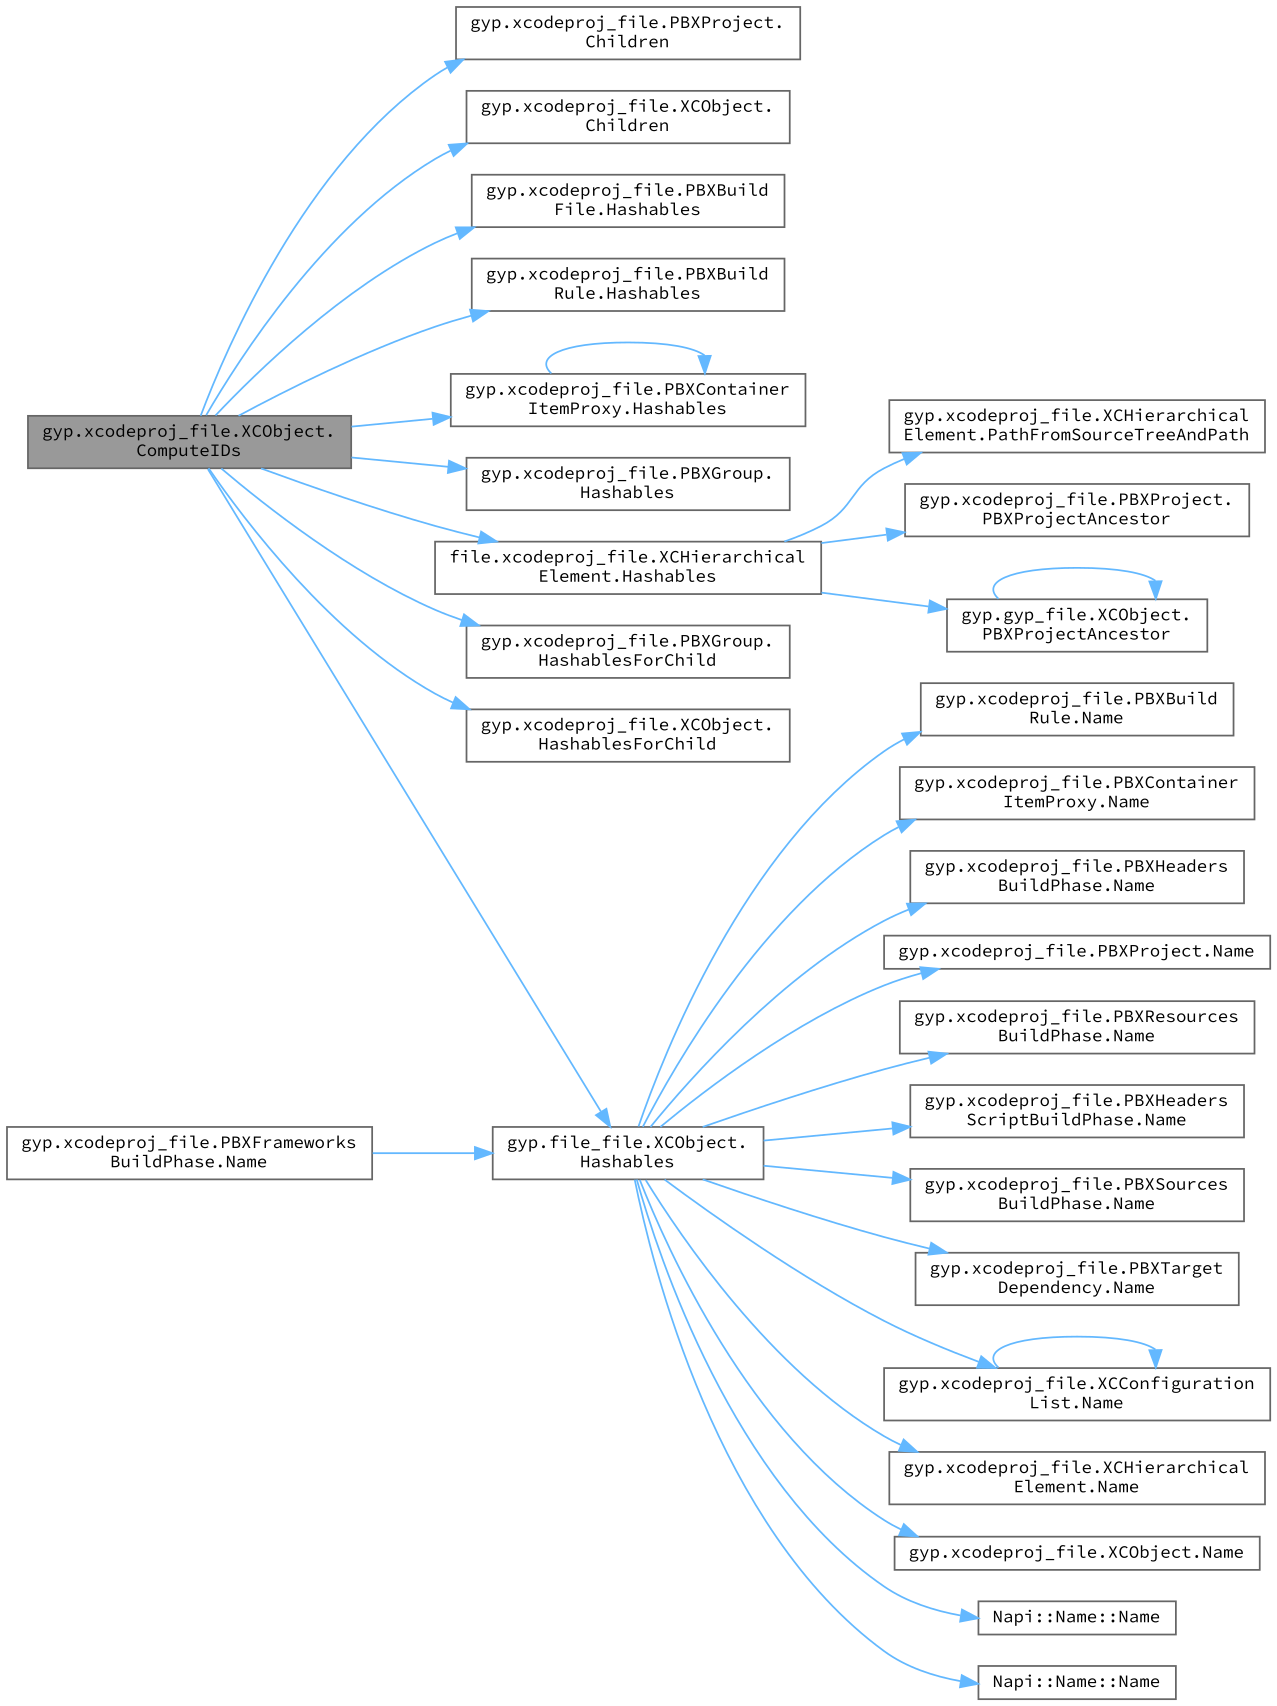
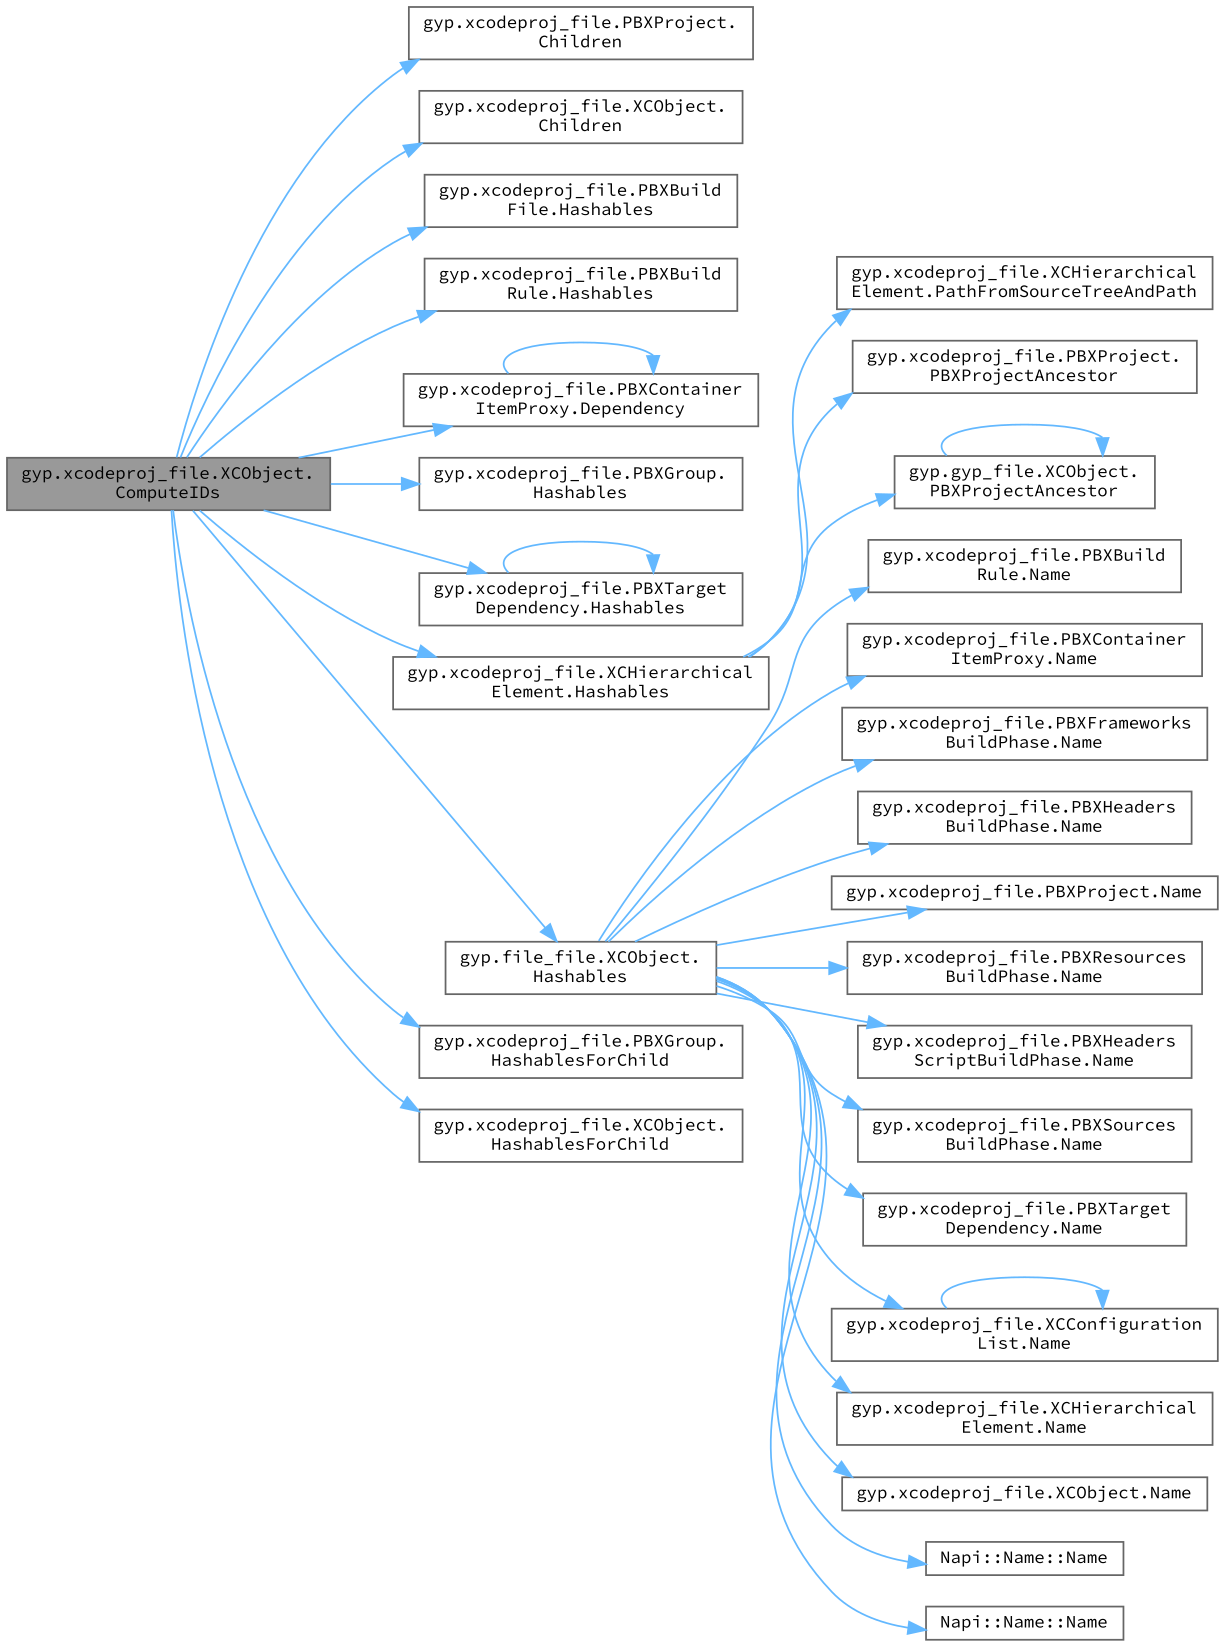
(628, 400) -> (581, 400)
(628, 568) -> (581, 683)
none -> (581, 599)
(424, 1153) -> (724, 842)
